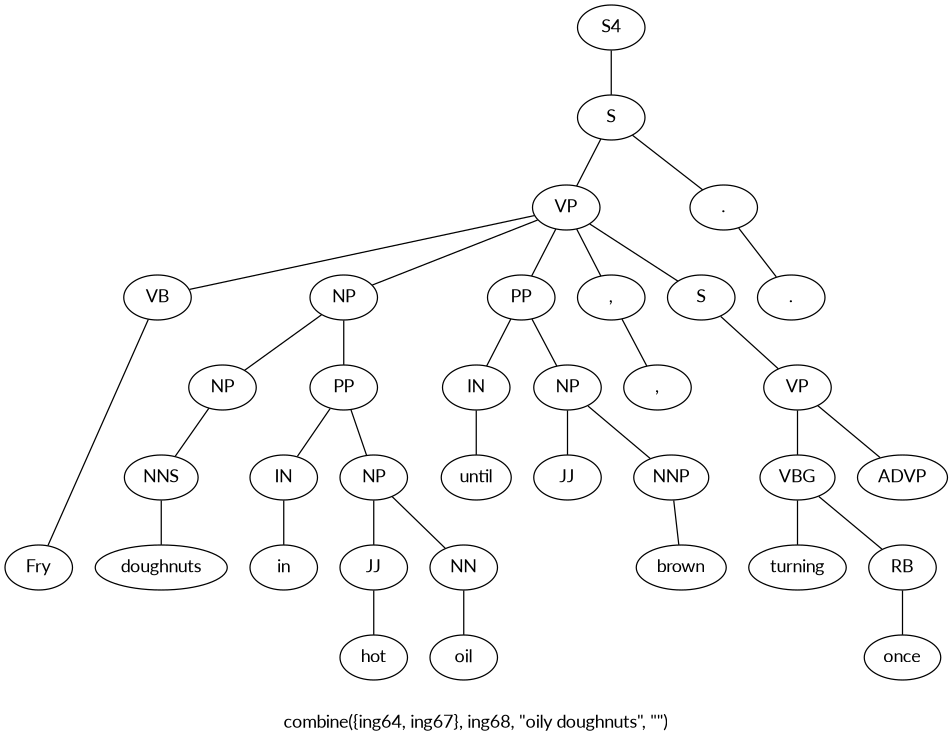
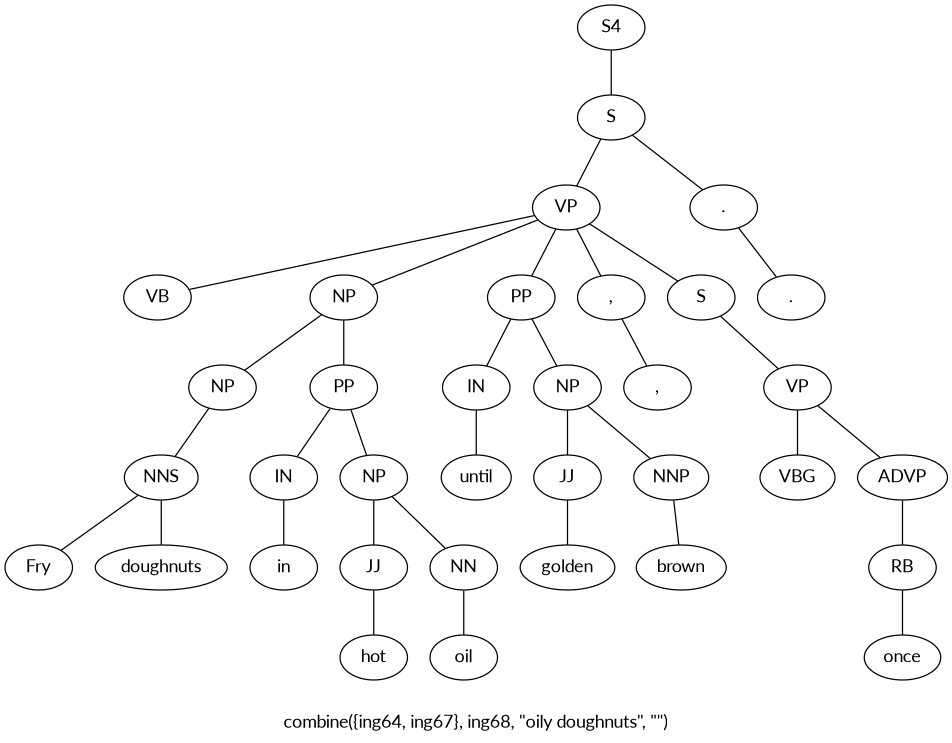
(98, 432) -> (100, 523)
(850, 523) -> (902, 523)
none -> (568, 568)
(798, 568) -> none
